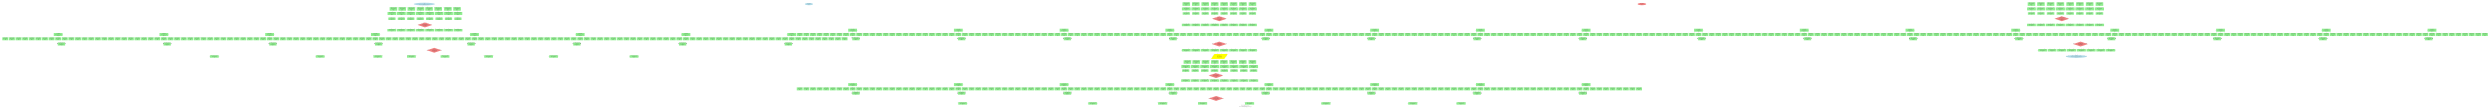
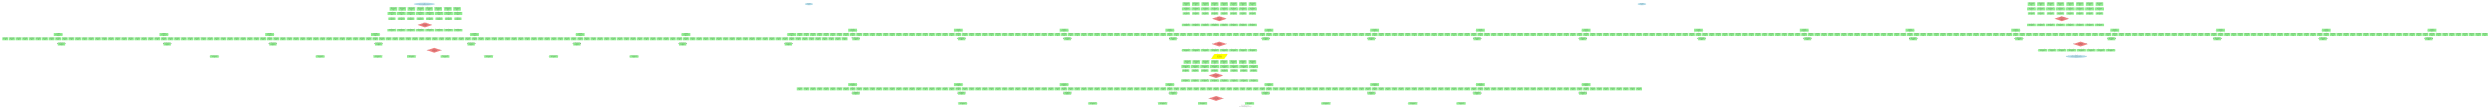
(1642, 4) -> (1642, 4)
